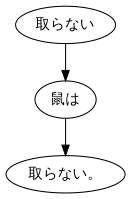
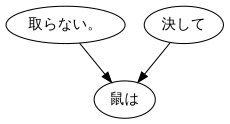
(66, 25) -> (184, 25)
(66, 132) -> (92, 59)
